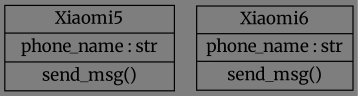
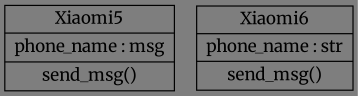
(90, 47) -> (90, 47)
